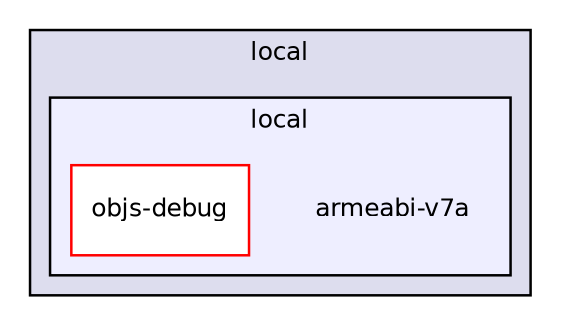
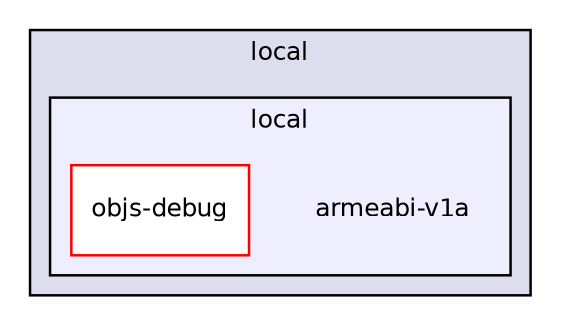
(393, 210) -> (393, 210)
